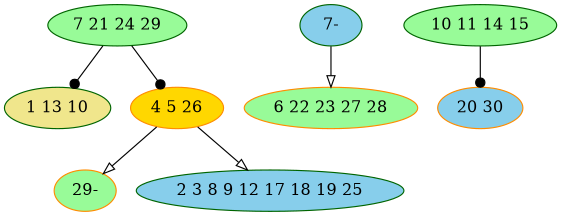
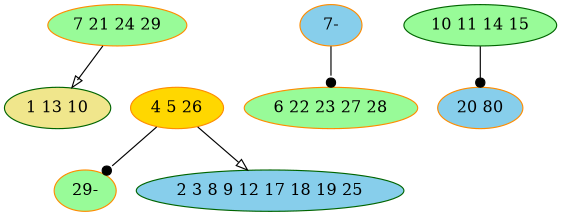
(117, 25) -> (117, 25)
(331, 25) -> (331, 25)
(331, 61) -> (331, 61)
(90, 63) -> (90, 63)
(145, 63) -> none
(480, 108) -> (480, 108)
(134, 146) -> (134, 146)
